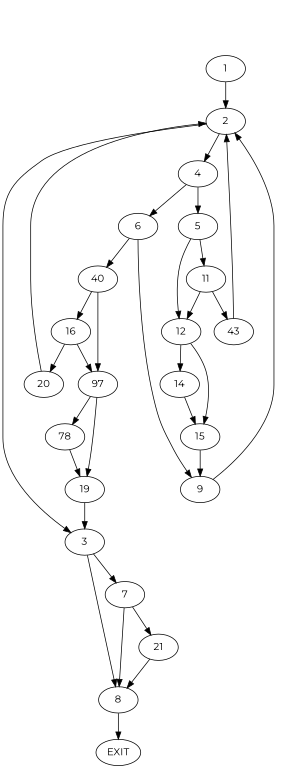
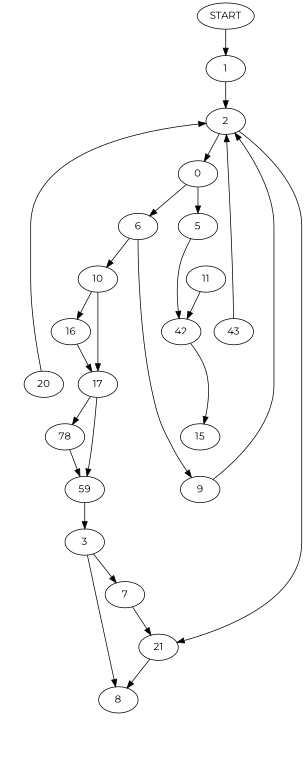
none -> (226, 16)
(198, 174) -> (198, 174)
(201, 249) -> none
(3, 264) -> (302, 407)
(98, 279) -> (98, 279)
(218, 302) -> none
(181, 332) -> (181, 332)
(59, 355) -> none
(98, 384) -> (98, 384)
(180, 384) -> none
(200, 460) -> none
(85, 489) -> (85, 489)
(122, 644) -> none
(118, 752) -> none
